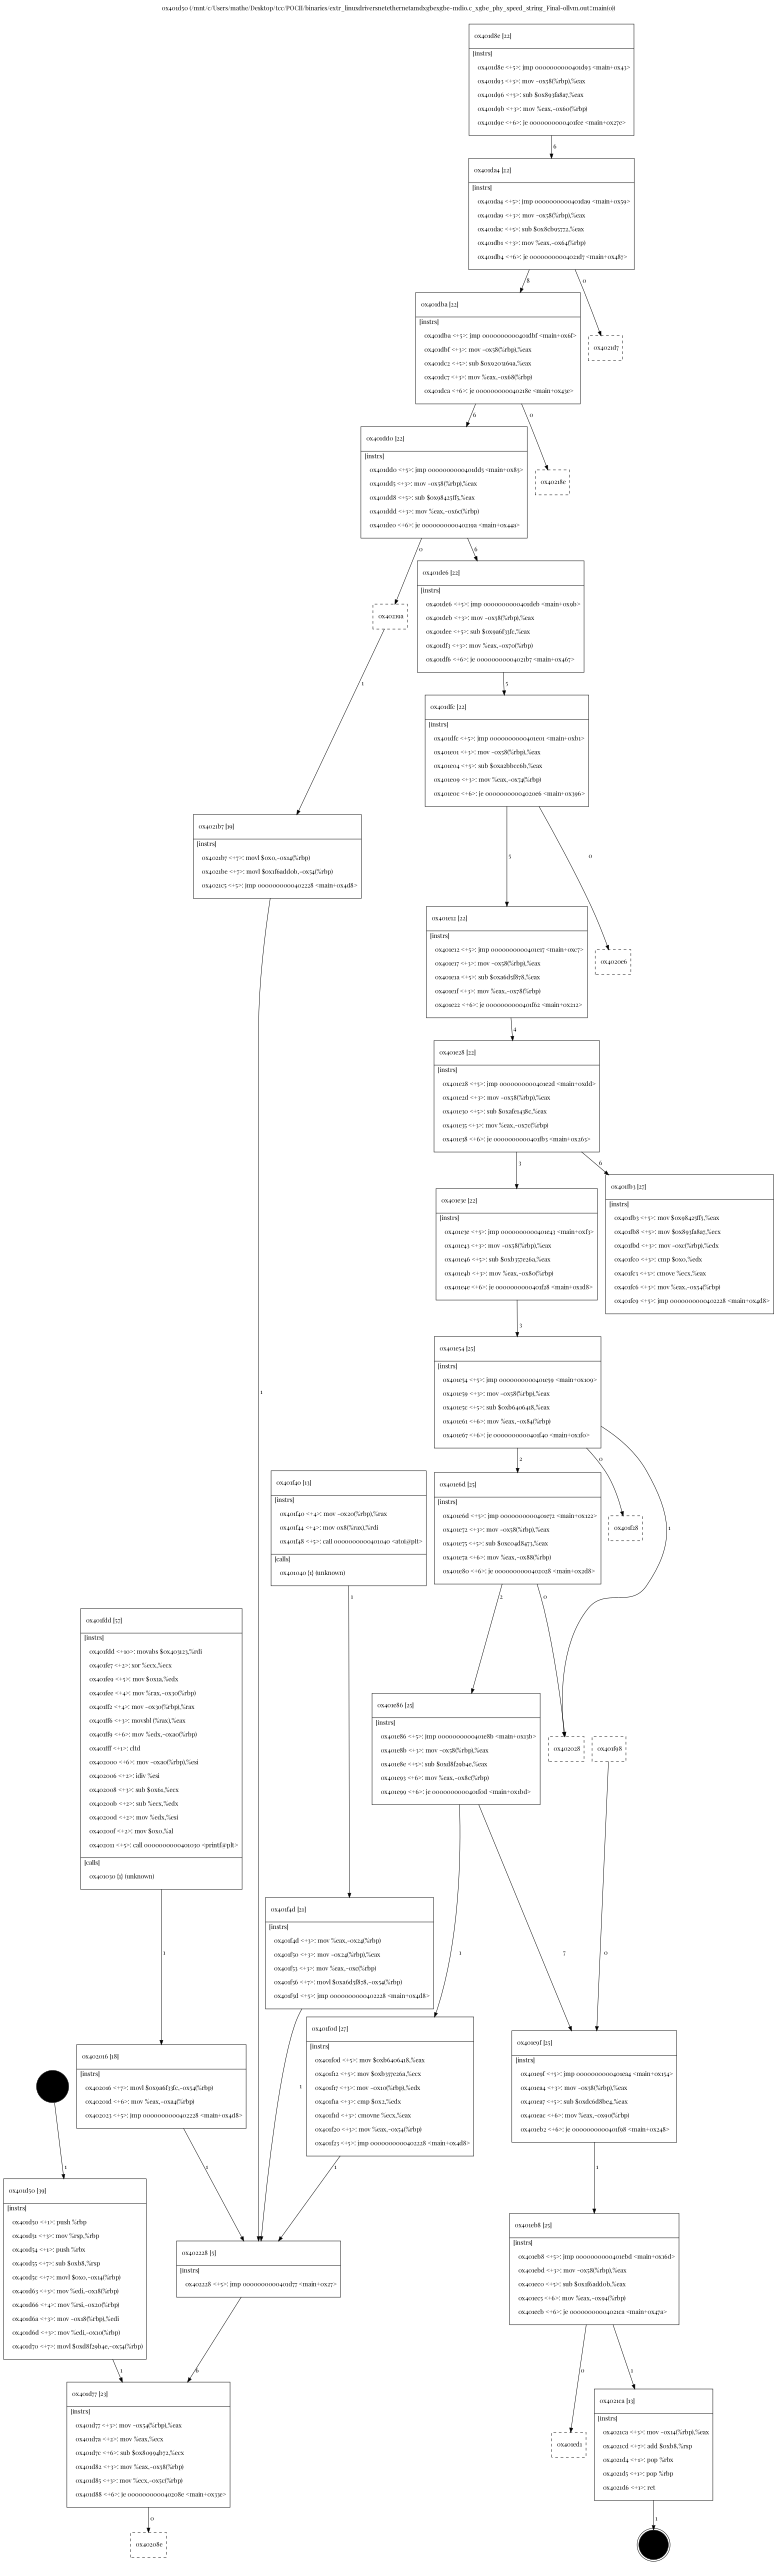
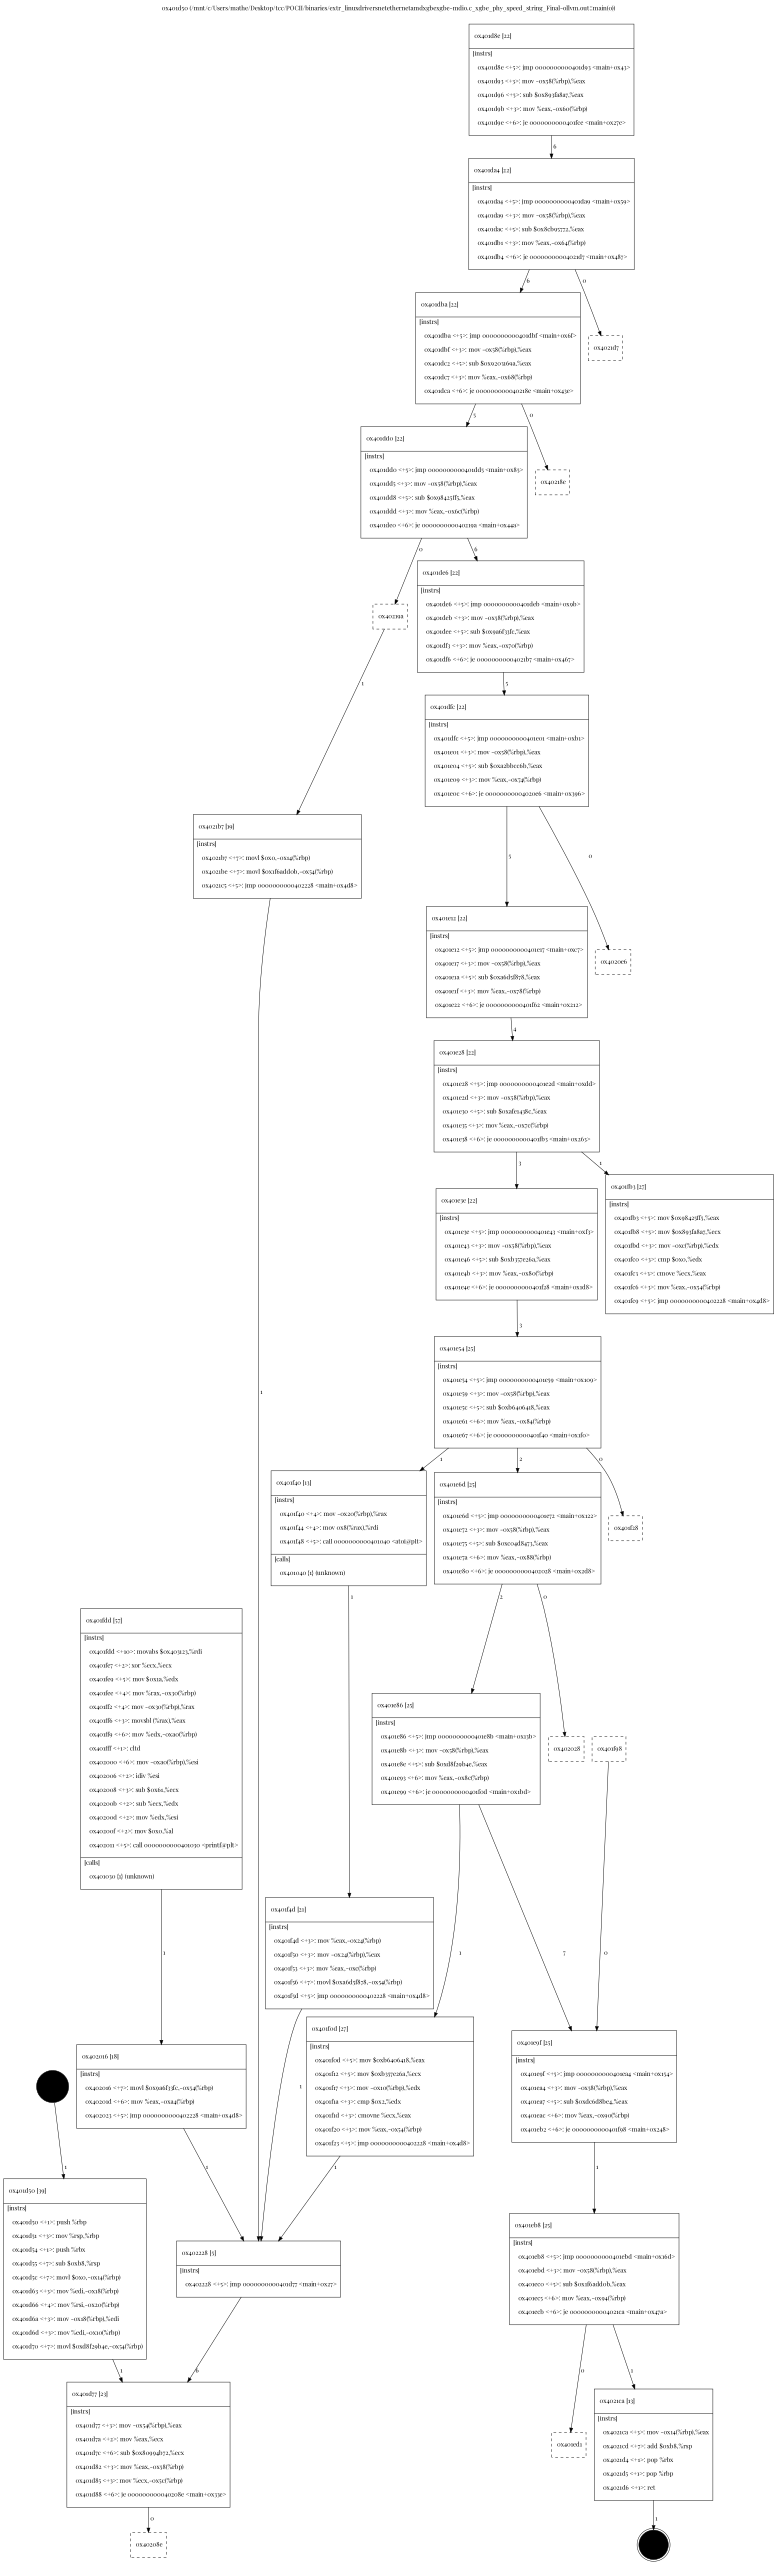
(527, 281) -> (527, 281)
(474, 415) -> (474, 415)
(600, 1163) -> (600, 1163)
(644, 1588) -> (436, 1458)
